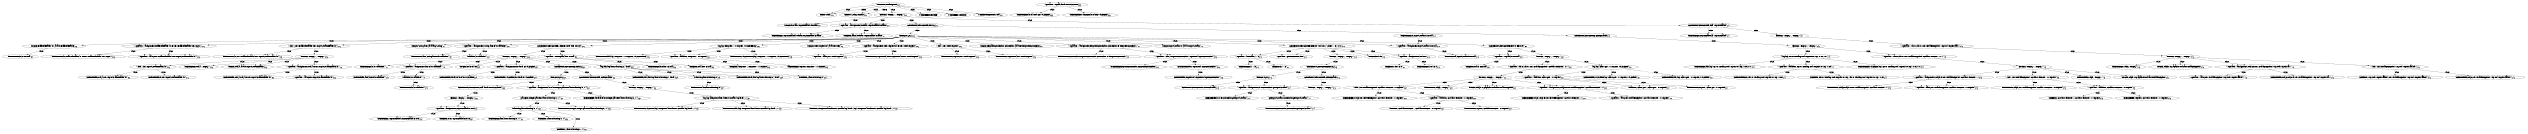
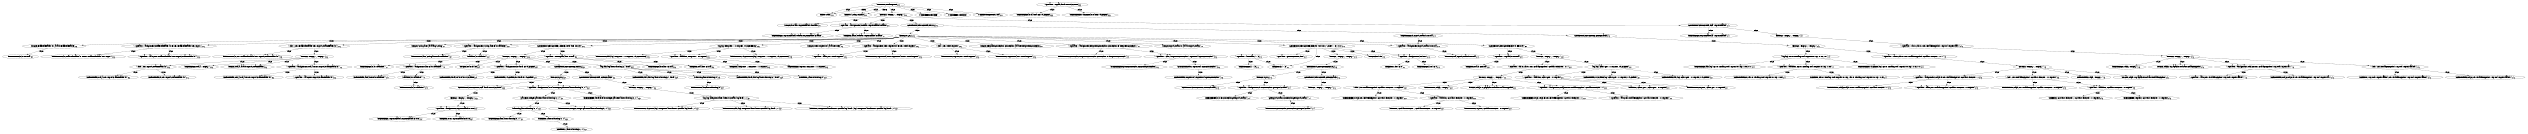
(1282, 51) -> (1308, 62)
(1286, 103) -> (1291, 104)
(563, 113) -> (562, 124)
